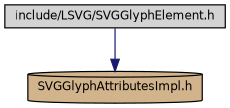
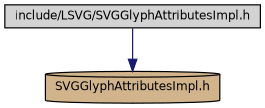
(115, 16) -> (133, 16)
